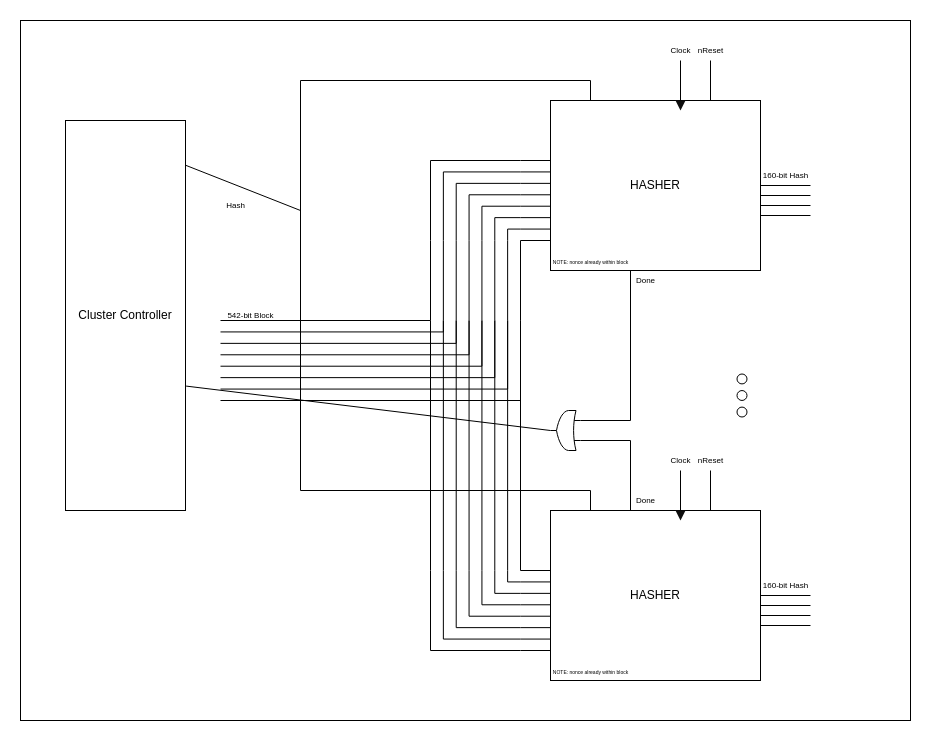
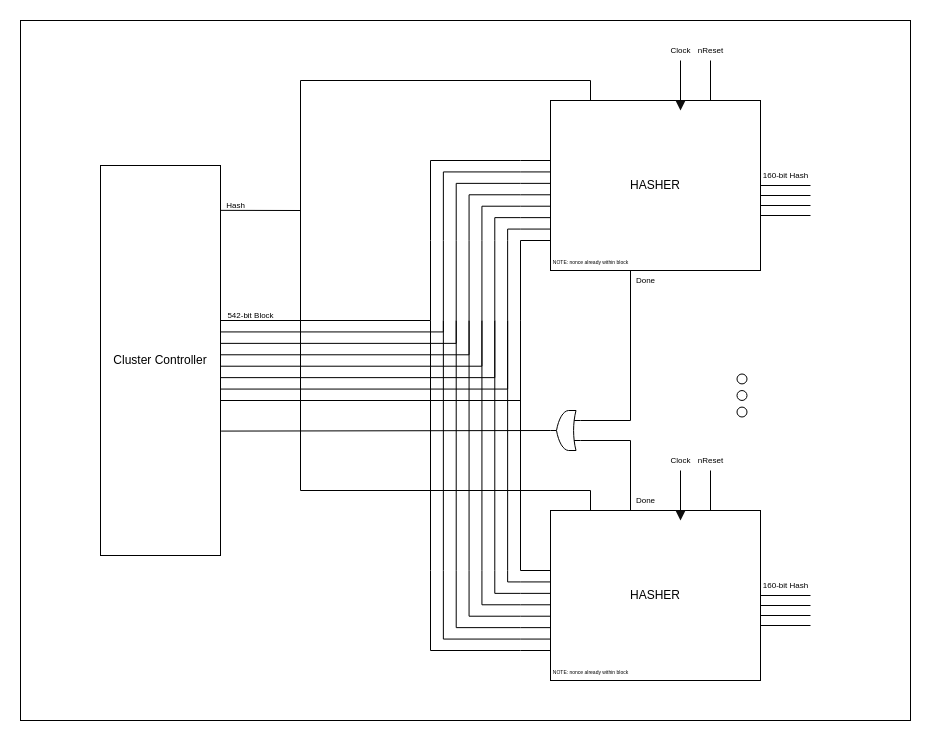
(126, 316) -> (161, 361)
